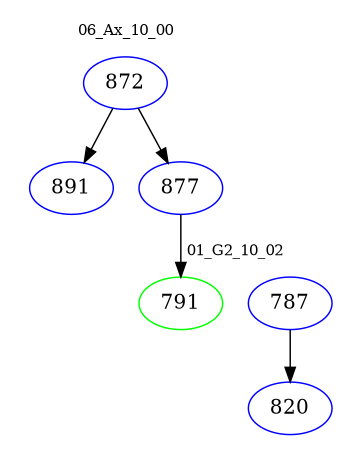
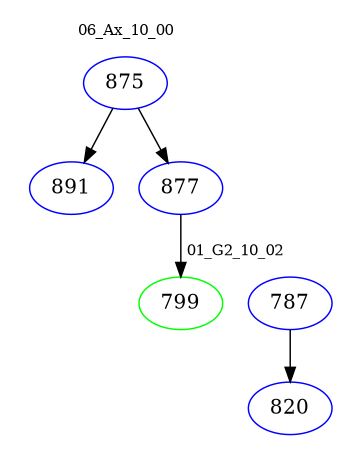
(125, 83) -> (125, 83)
(181, 303) -> (181, 303)
